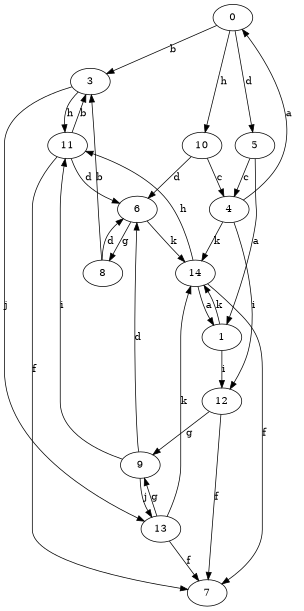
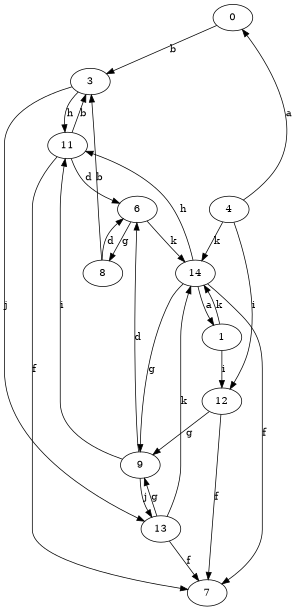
(202, 145) -> none
(255, 145) -> none
none -> (150, 360)
